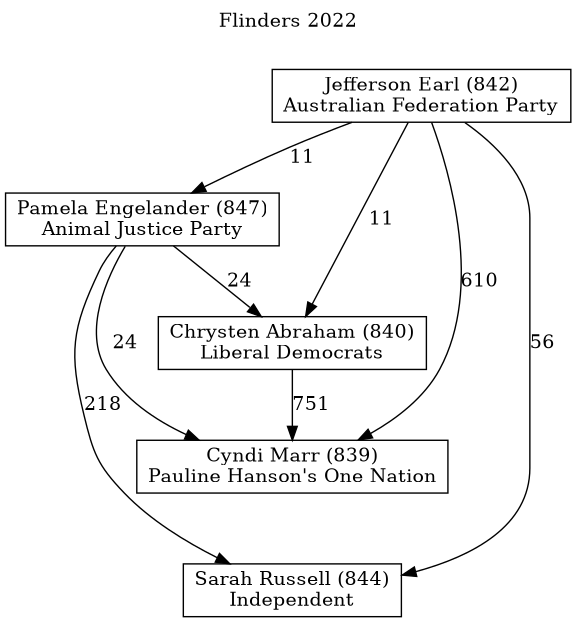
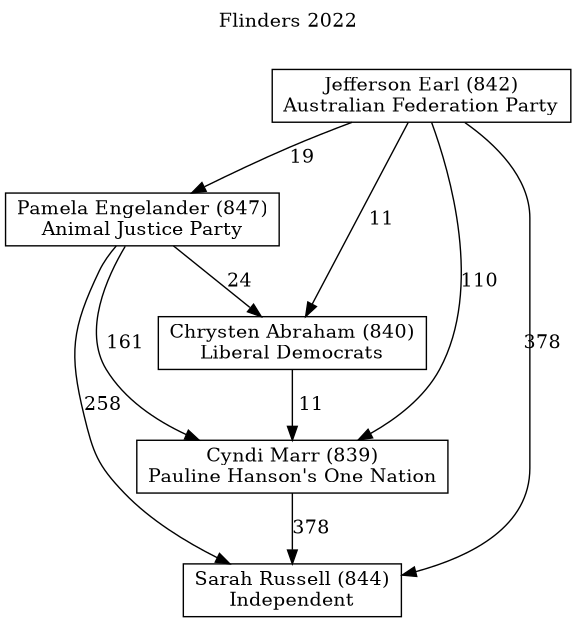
(303, 158) -> (303, 158)
(480, 281) -> (480, 281)
(126, 343) -> (126, 343)
(543, 343) -> (543, 343)
(103, 405) -> (103, 405)
(312, 405) -> (312, 405)
none -> (292, 521)
